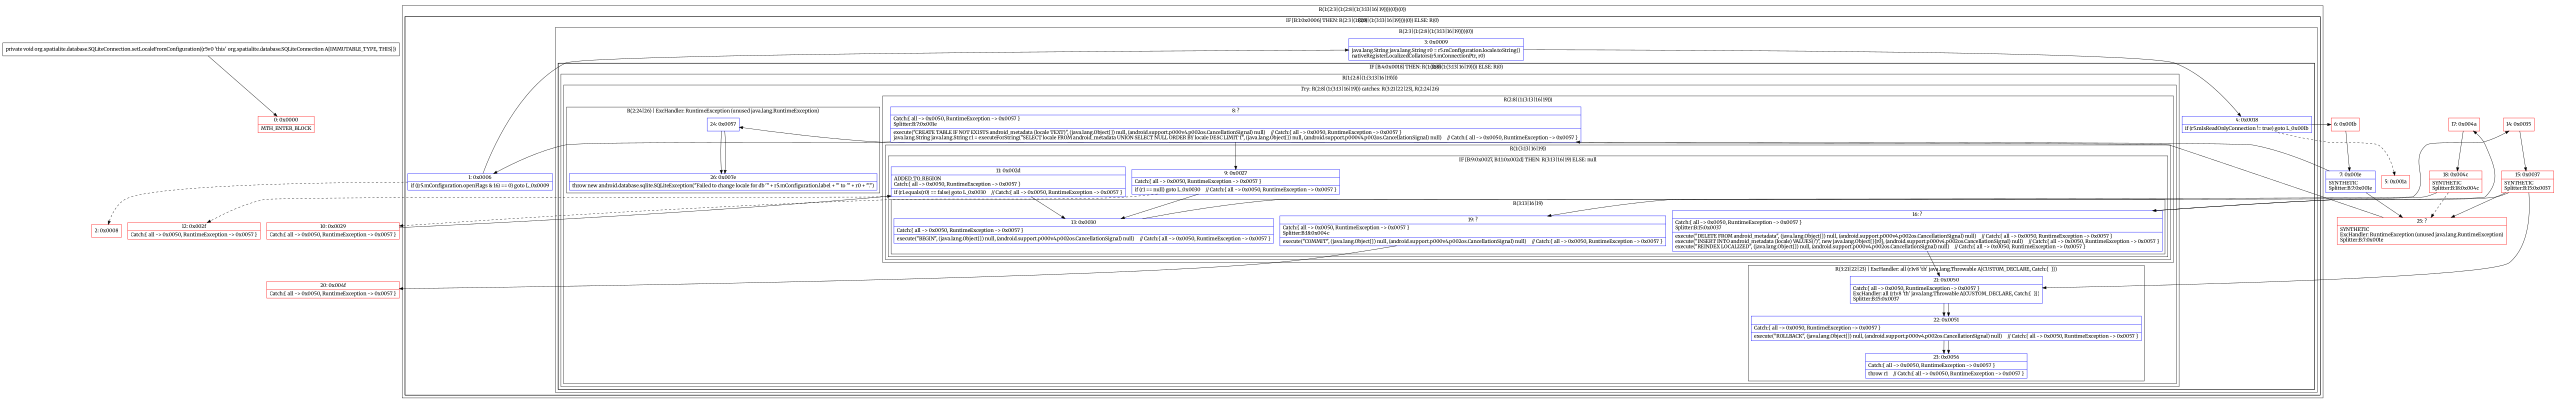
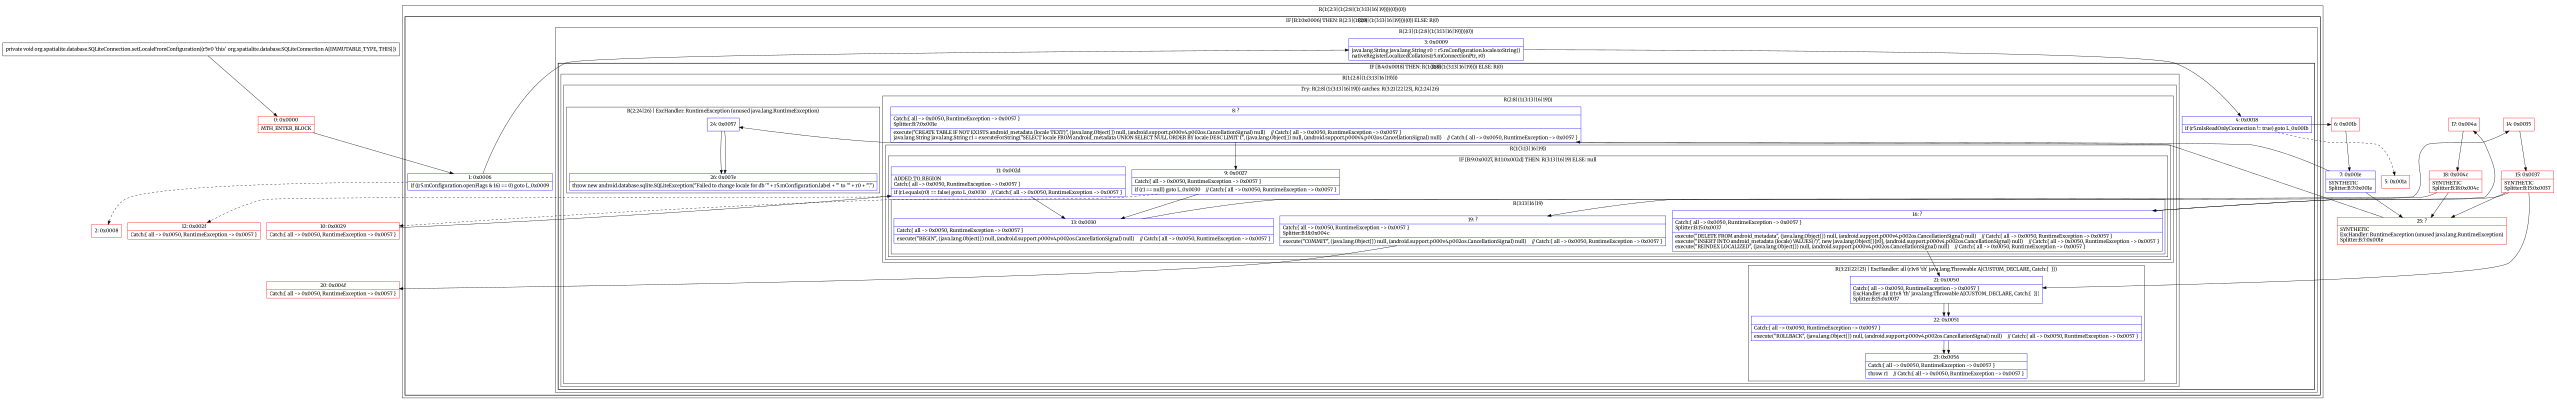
(691, 143) -> (381, 153)
(2441, 204) -> (2441, 204)
